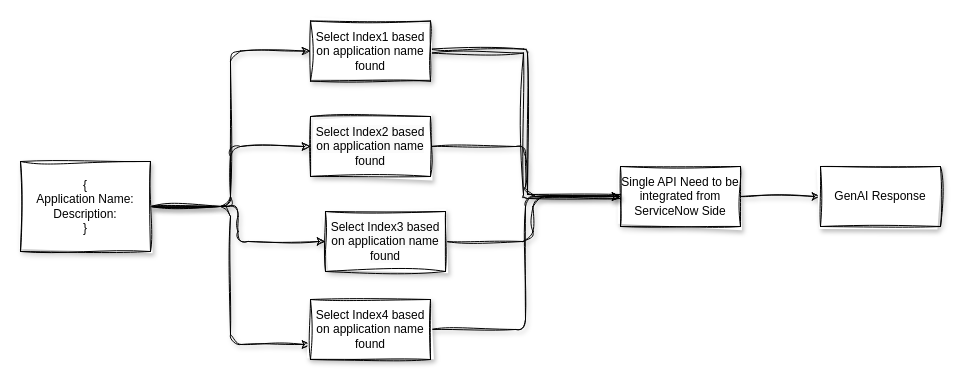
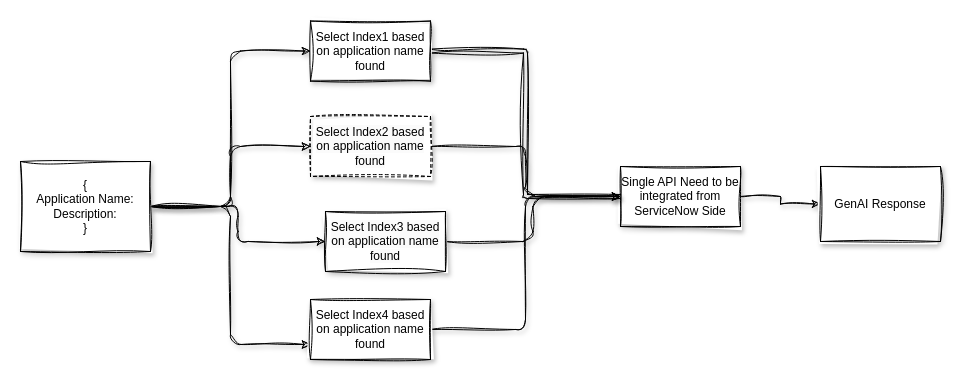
(371, 147) -> (371, 147)
(881, 197) -> (881, 204)
